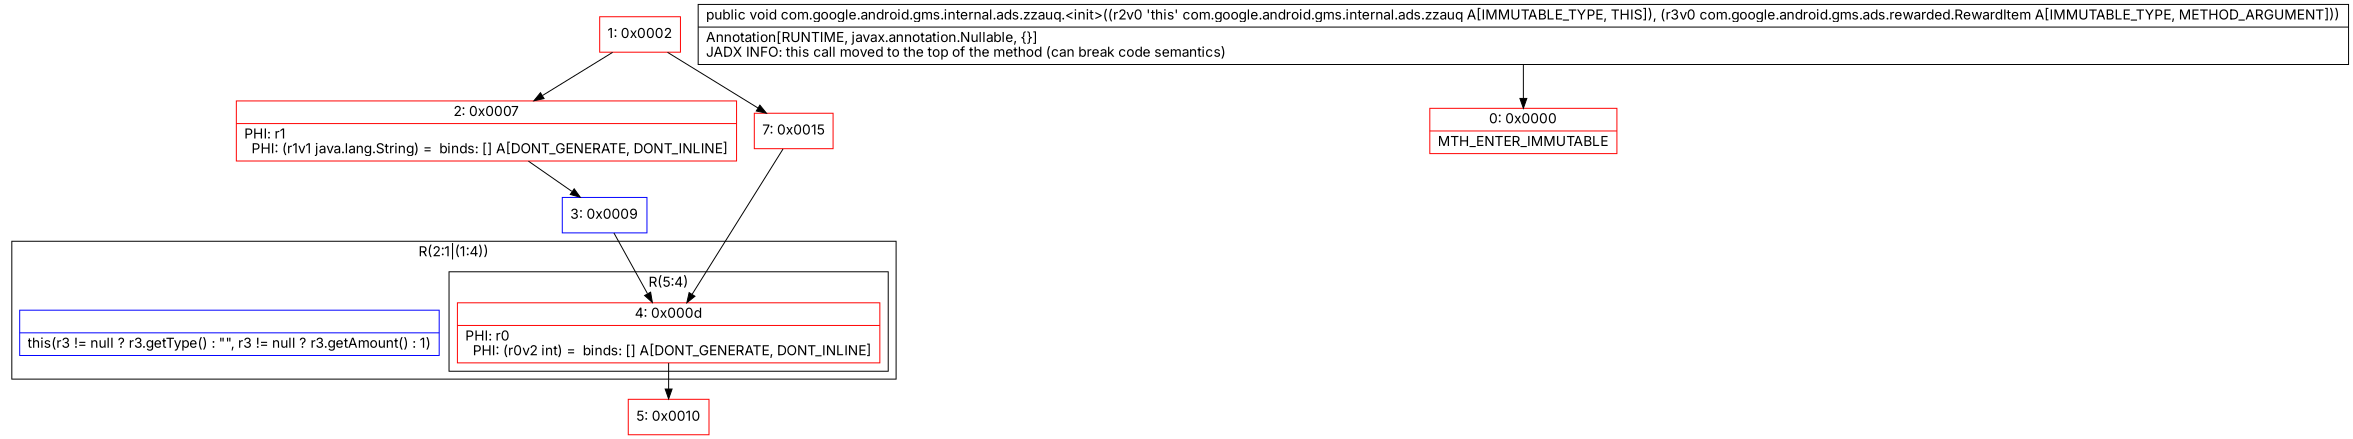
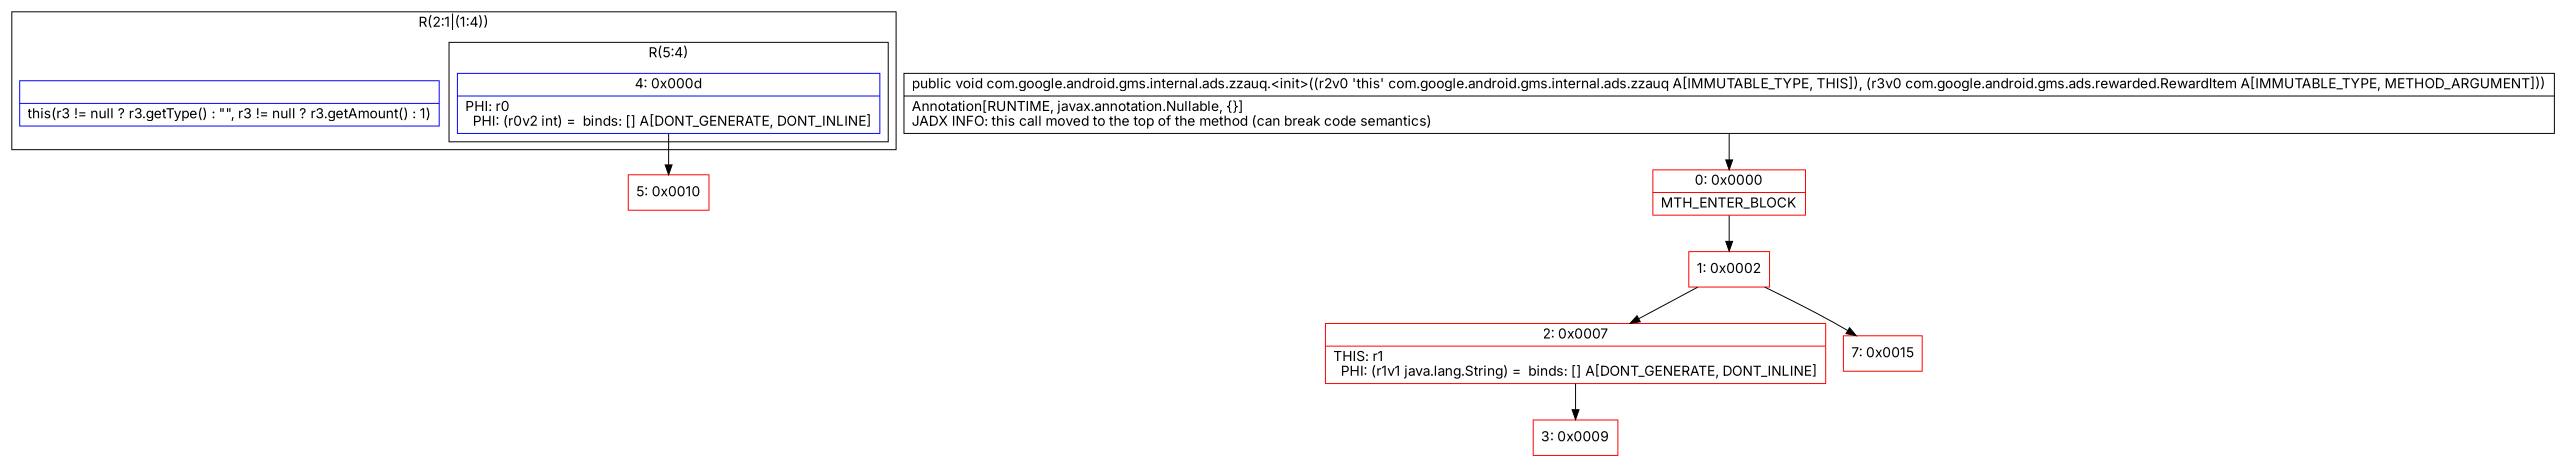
(267, 134) -> (1360, 357)
(1523, 142) -> (1729, 203)
(605, 215) -> (1576, 438)
(738, 222) -> none
none -> (1729, 228)
(631, 263) -> none
(669, 333) -> (669, 103)
